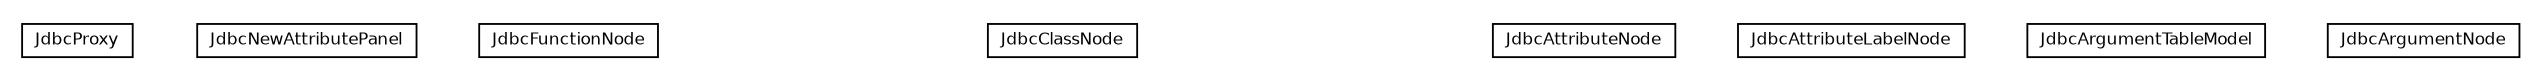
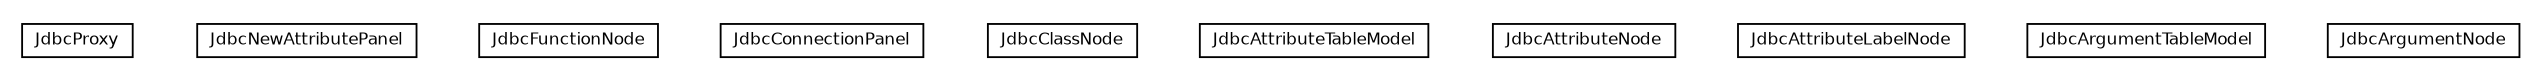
none -> (822, 41)
none -> (1314, 41)
